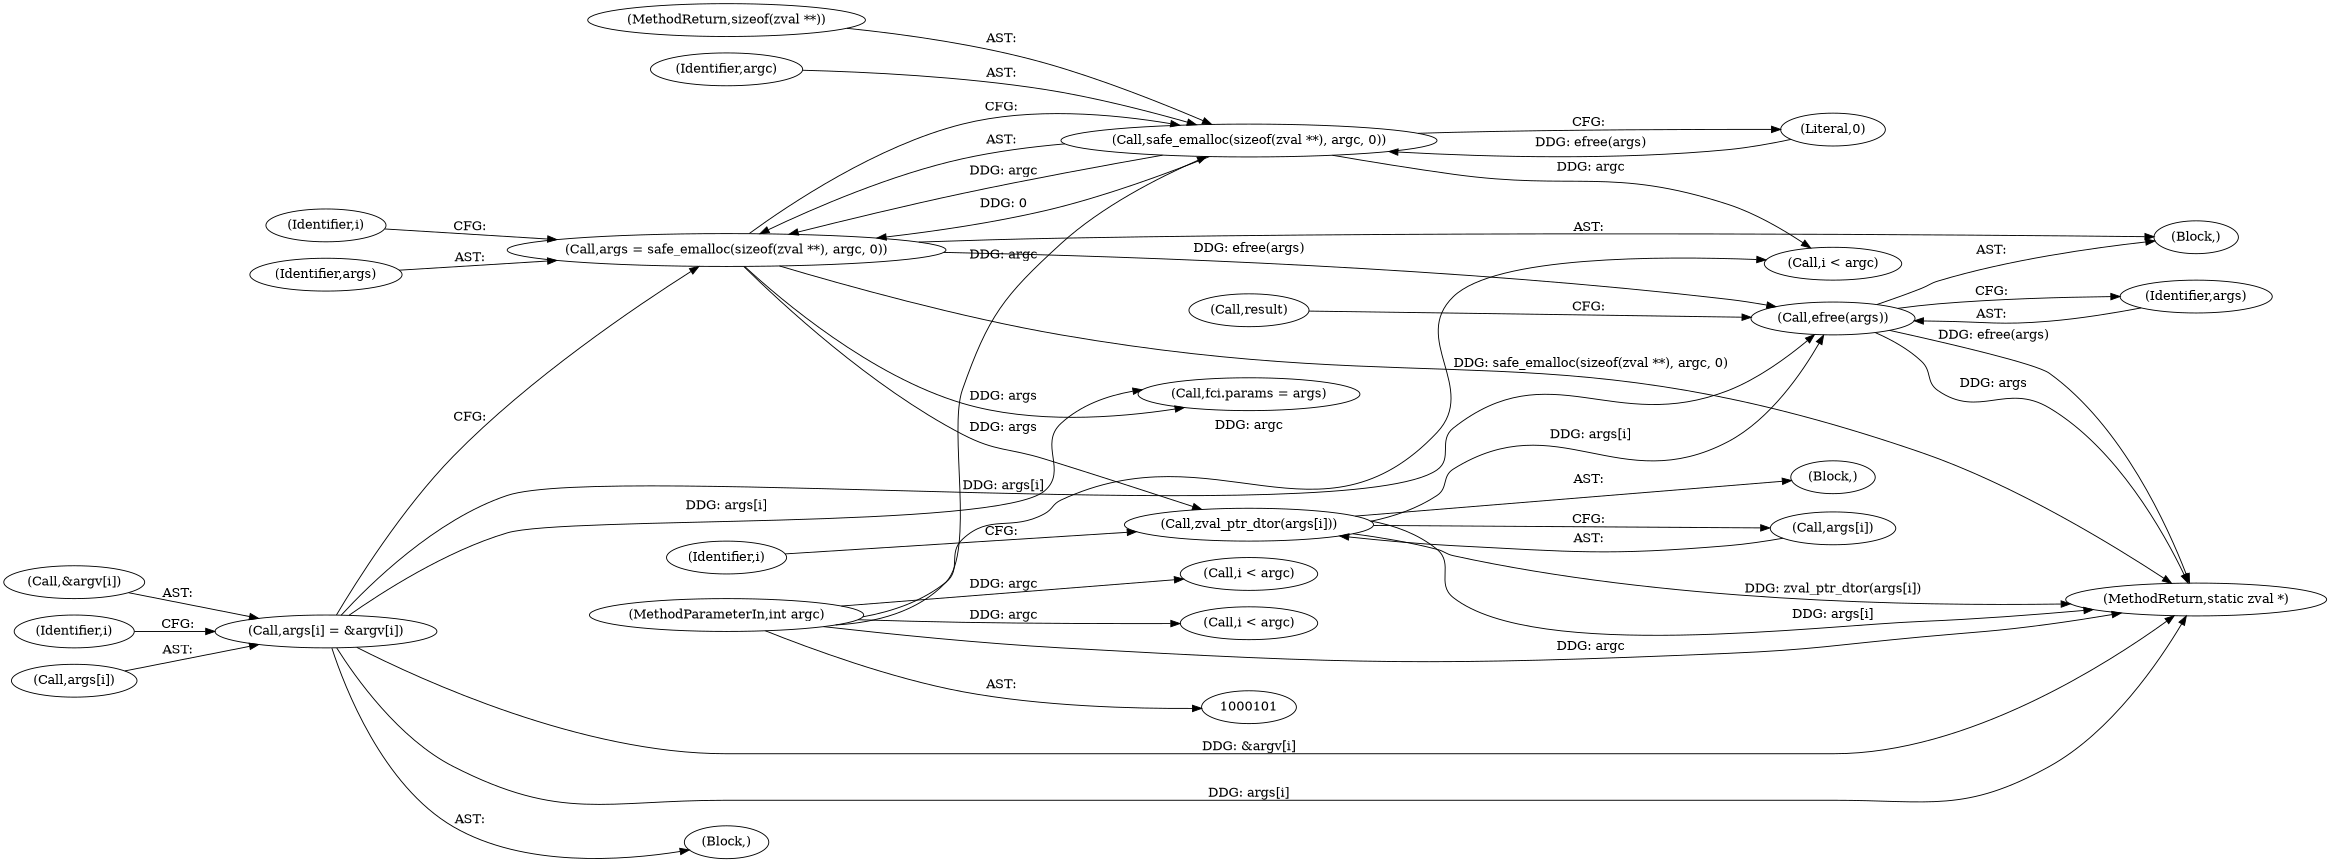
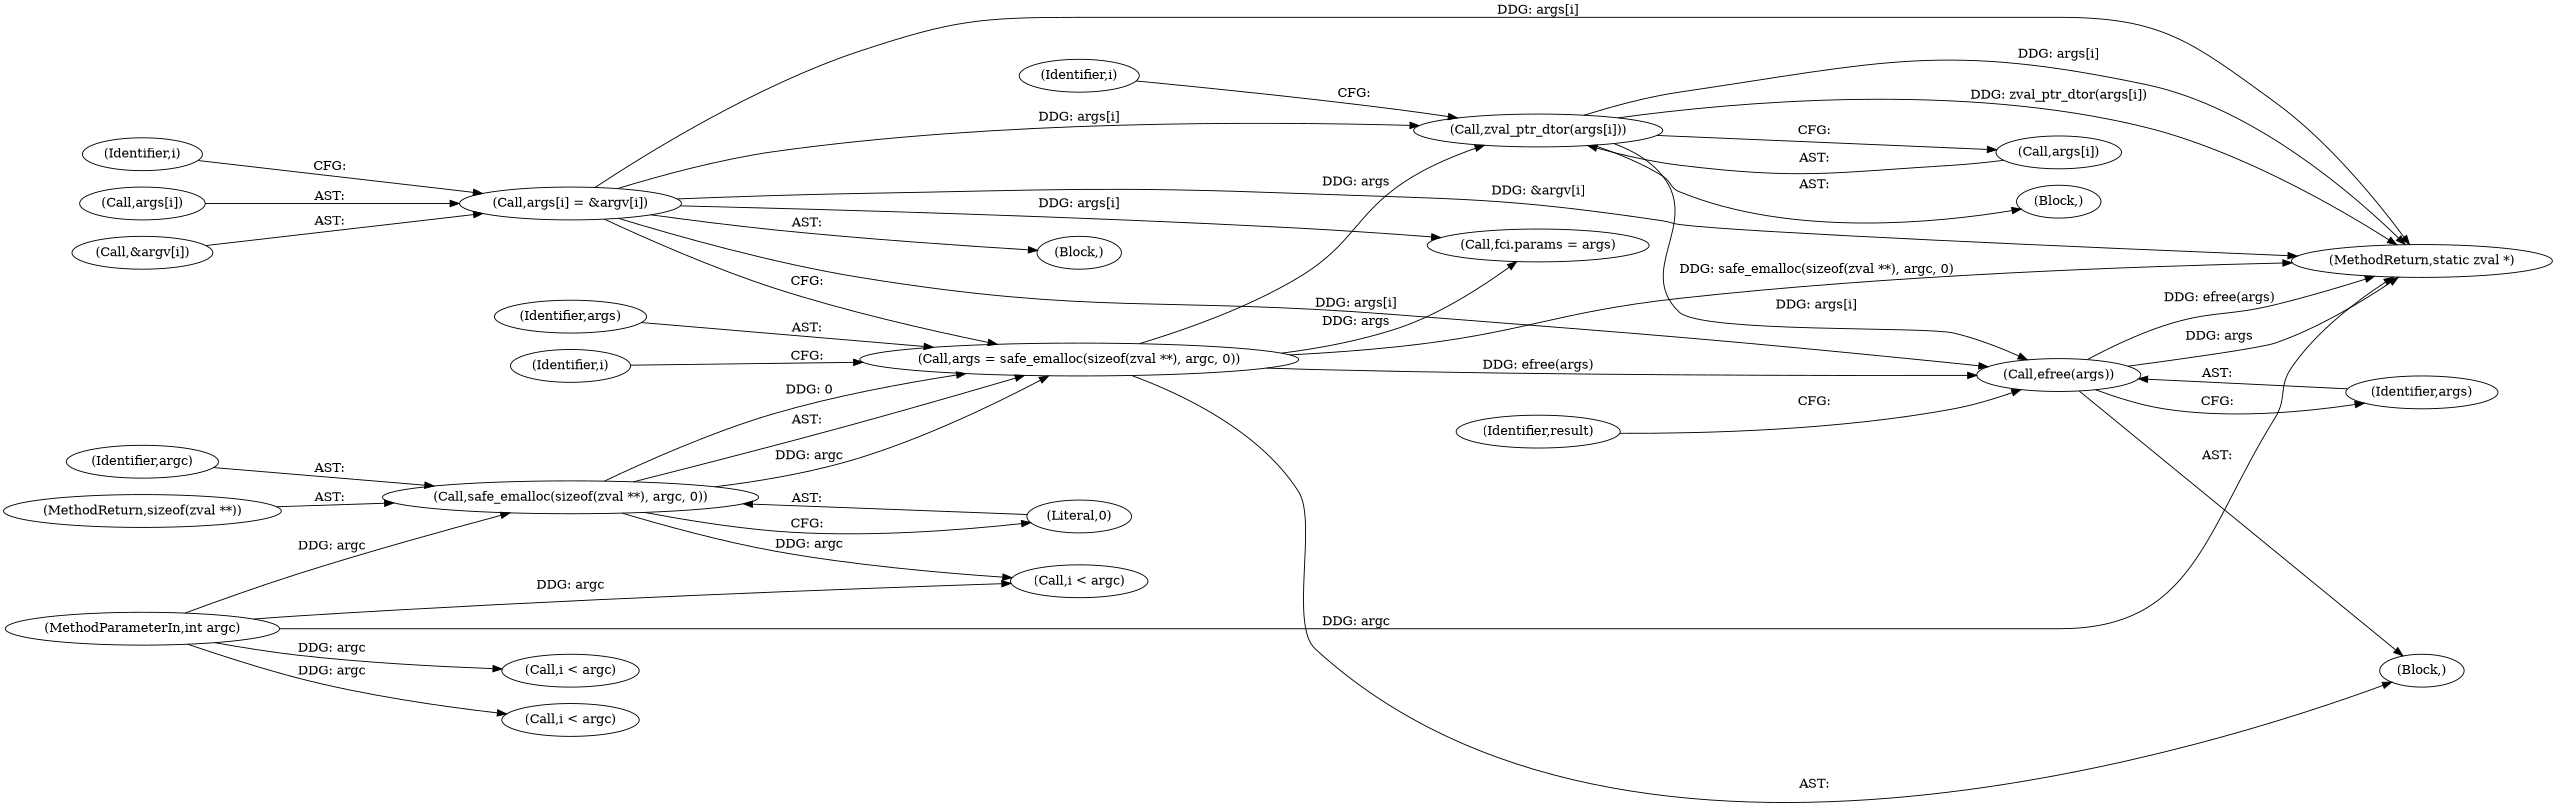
(947, 129) -> none
none -> (1011, 130)
(1591, 143) -> (809, 499)
(1249, 310) -> (1538, 432)
(1249, 707) -> none
